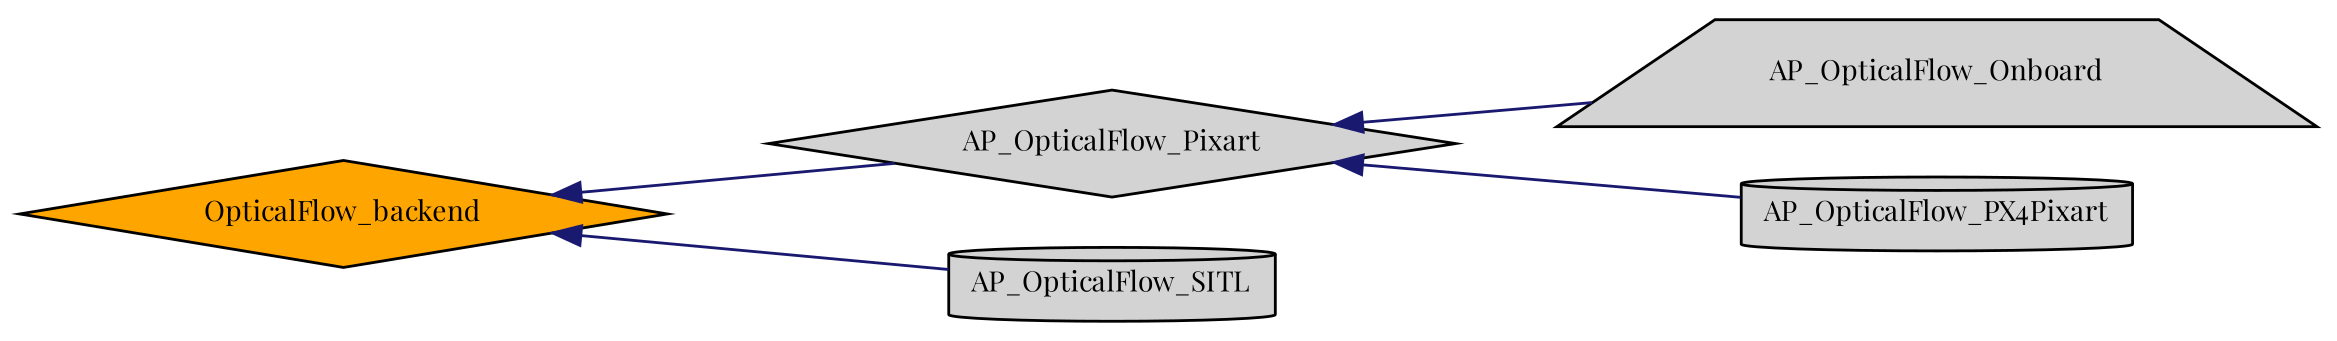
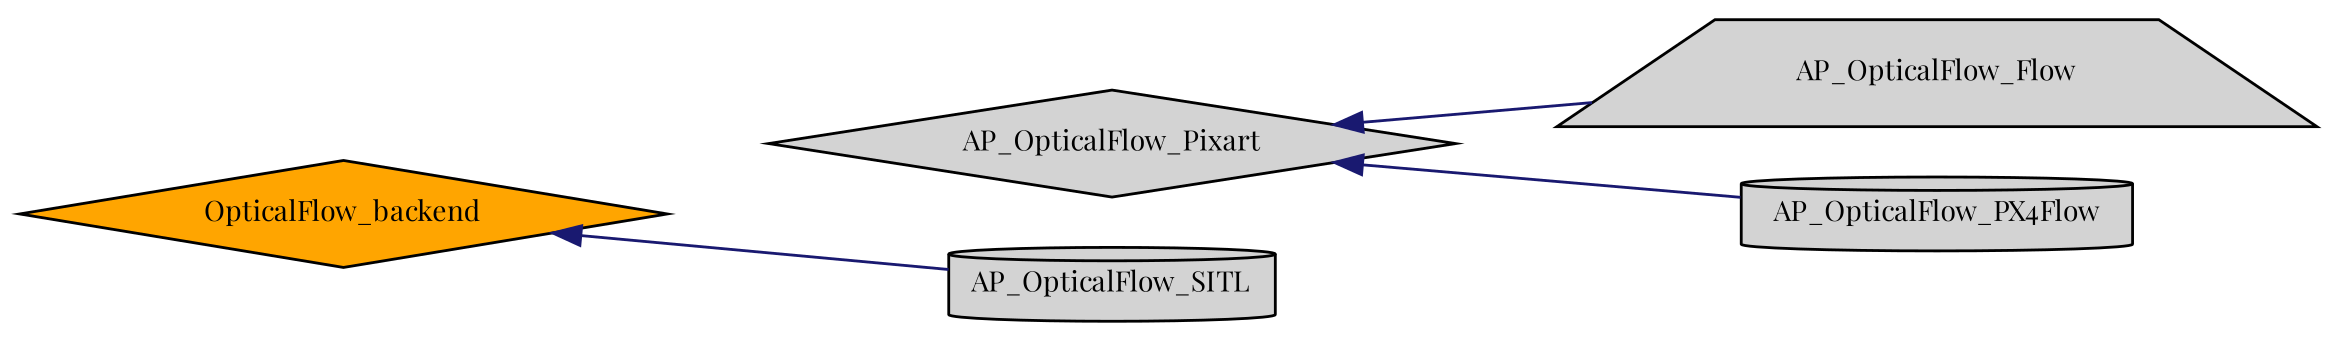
(1937, 73) -> (1937, 73)
(738, 178) -> none
(1937, 214) -> (1937, 214)
